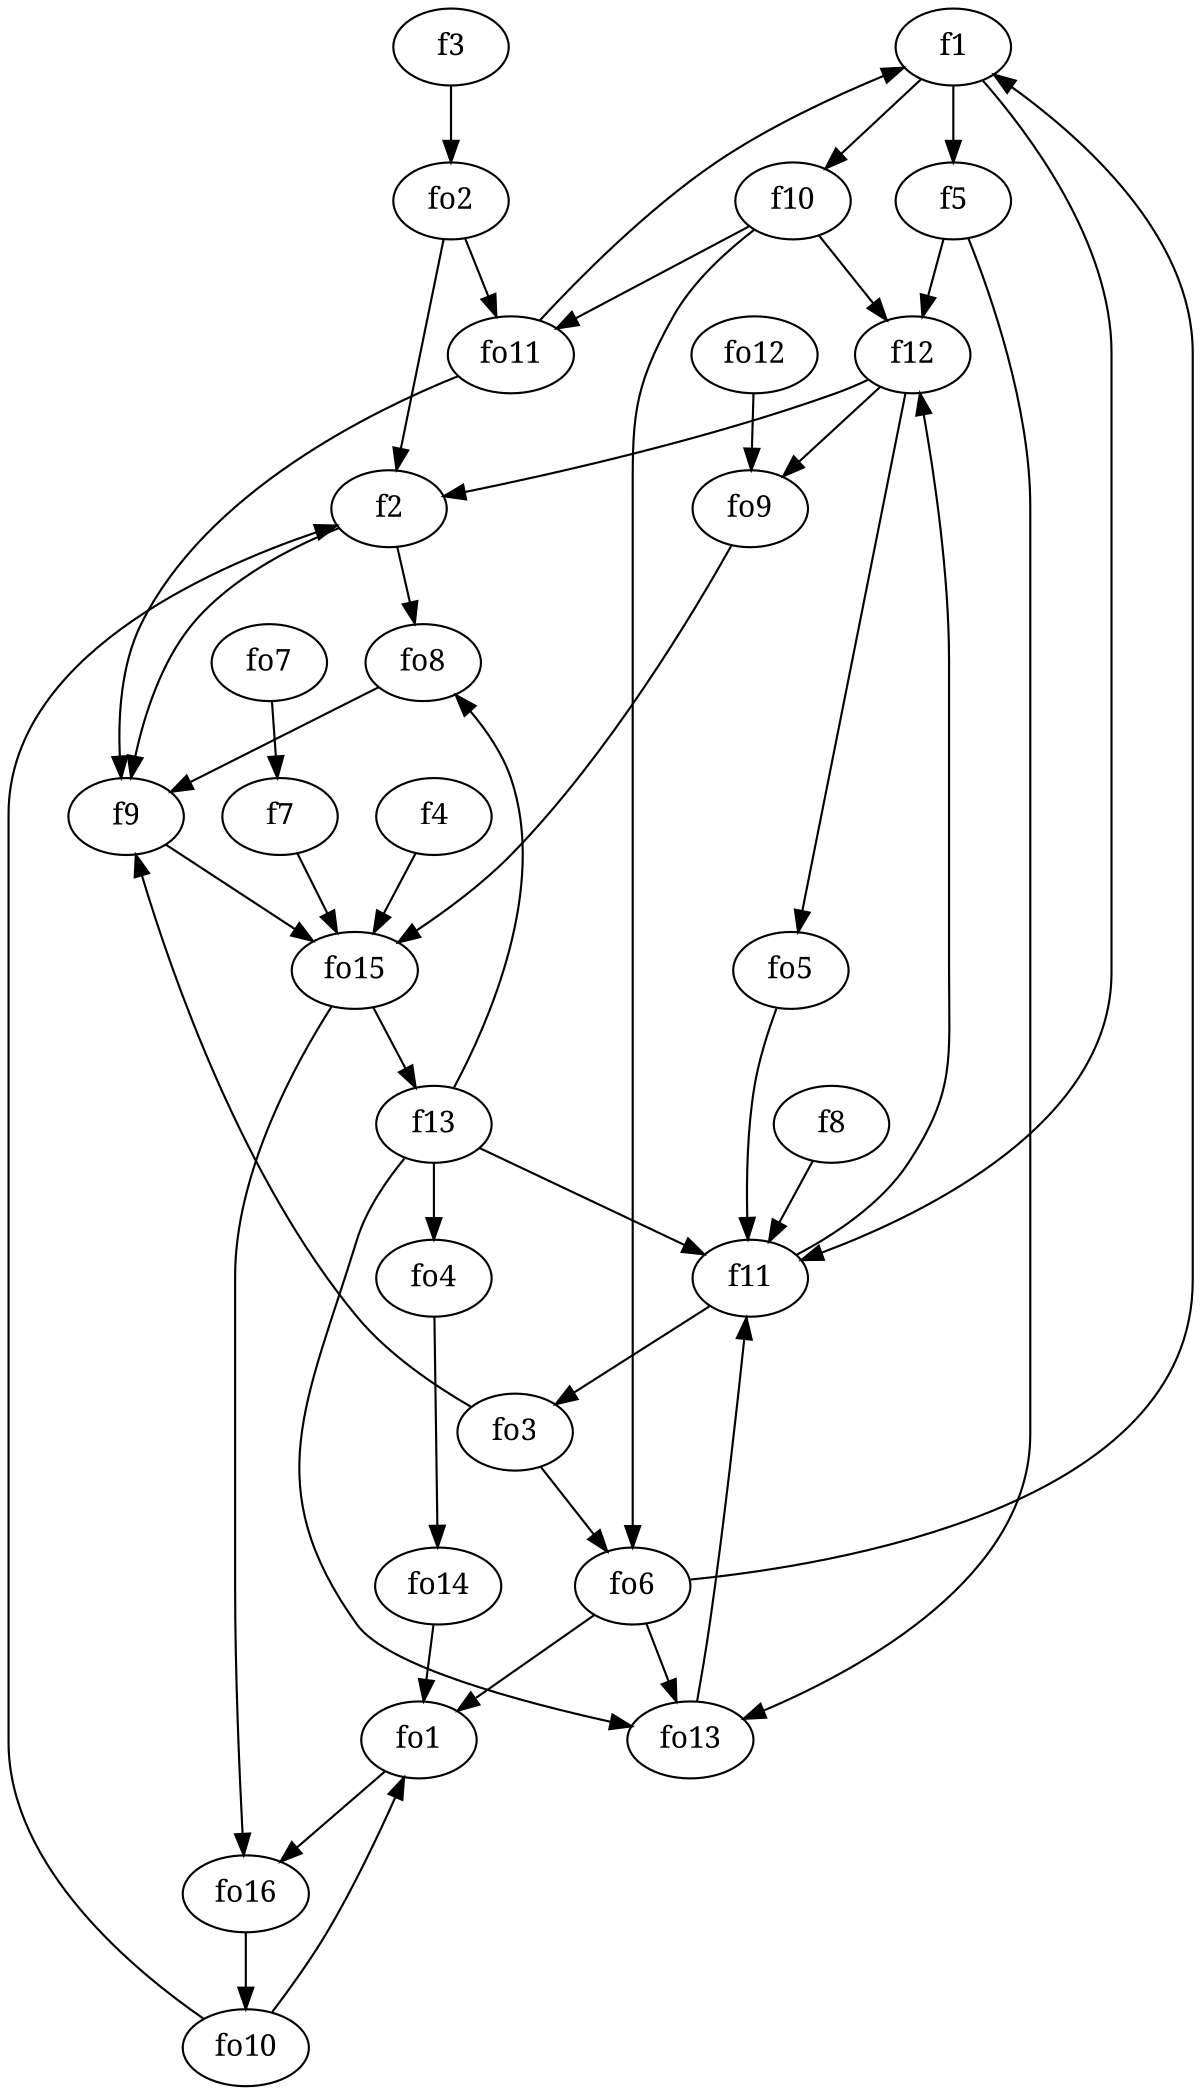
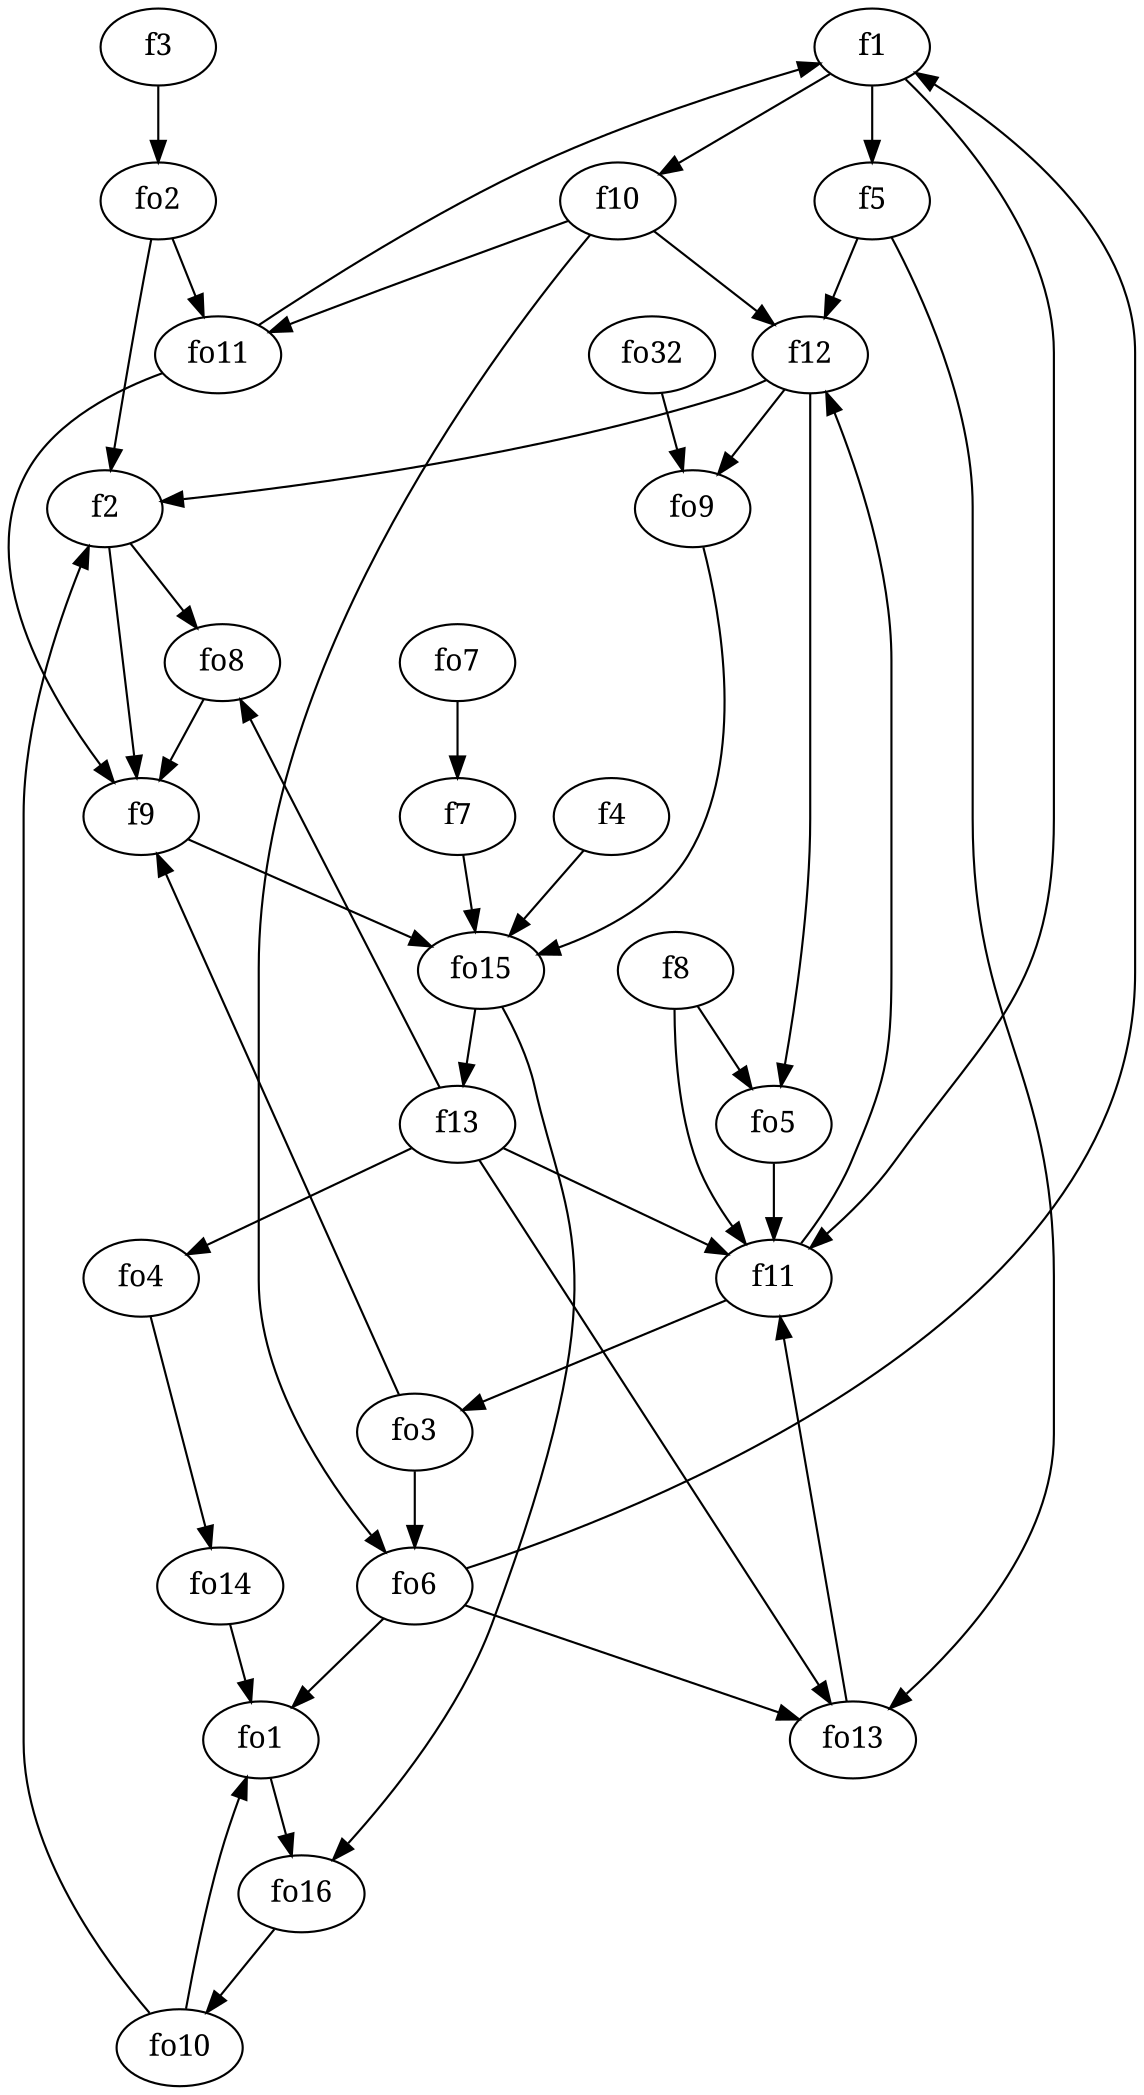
(755, 355) -> (652, 355)
none -> (719, 1038)
